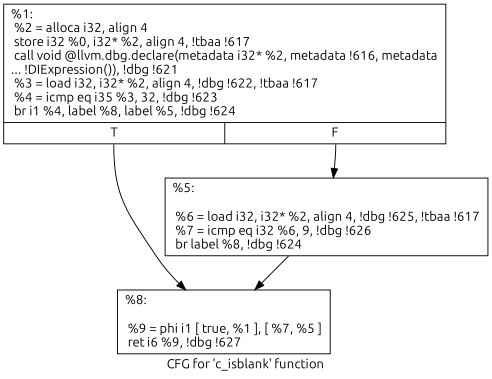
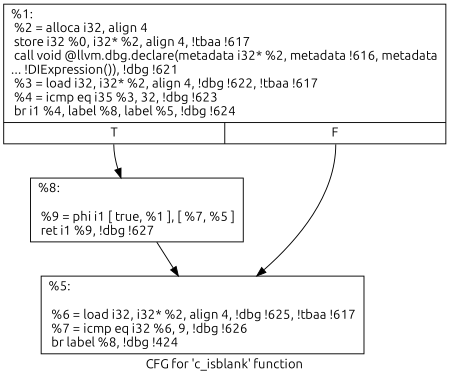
(238, 245) -> (114, 343)
(275, 270) -> (165, 255)
(184, 343) -> (97, 231)
